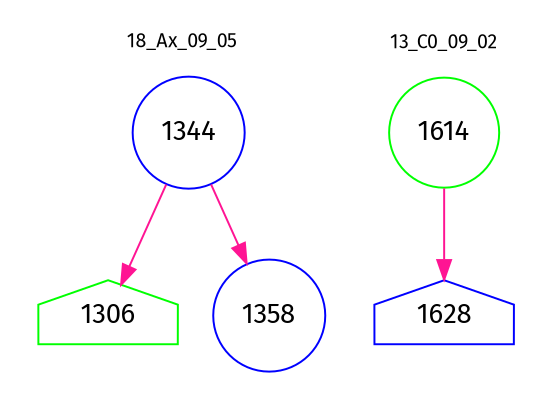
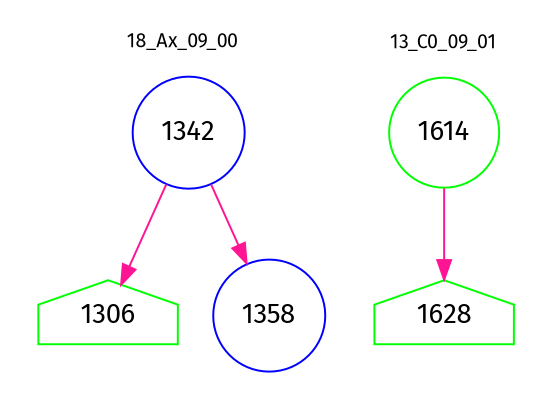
(183, 42) -> (183, 42)
(444, 43) -> (444, 43)
(189, 133) -> (189, 133)
(444, 316) -> (444, 316)
